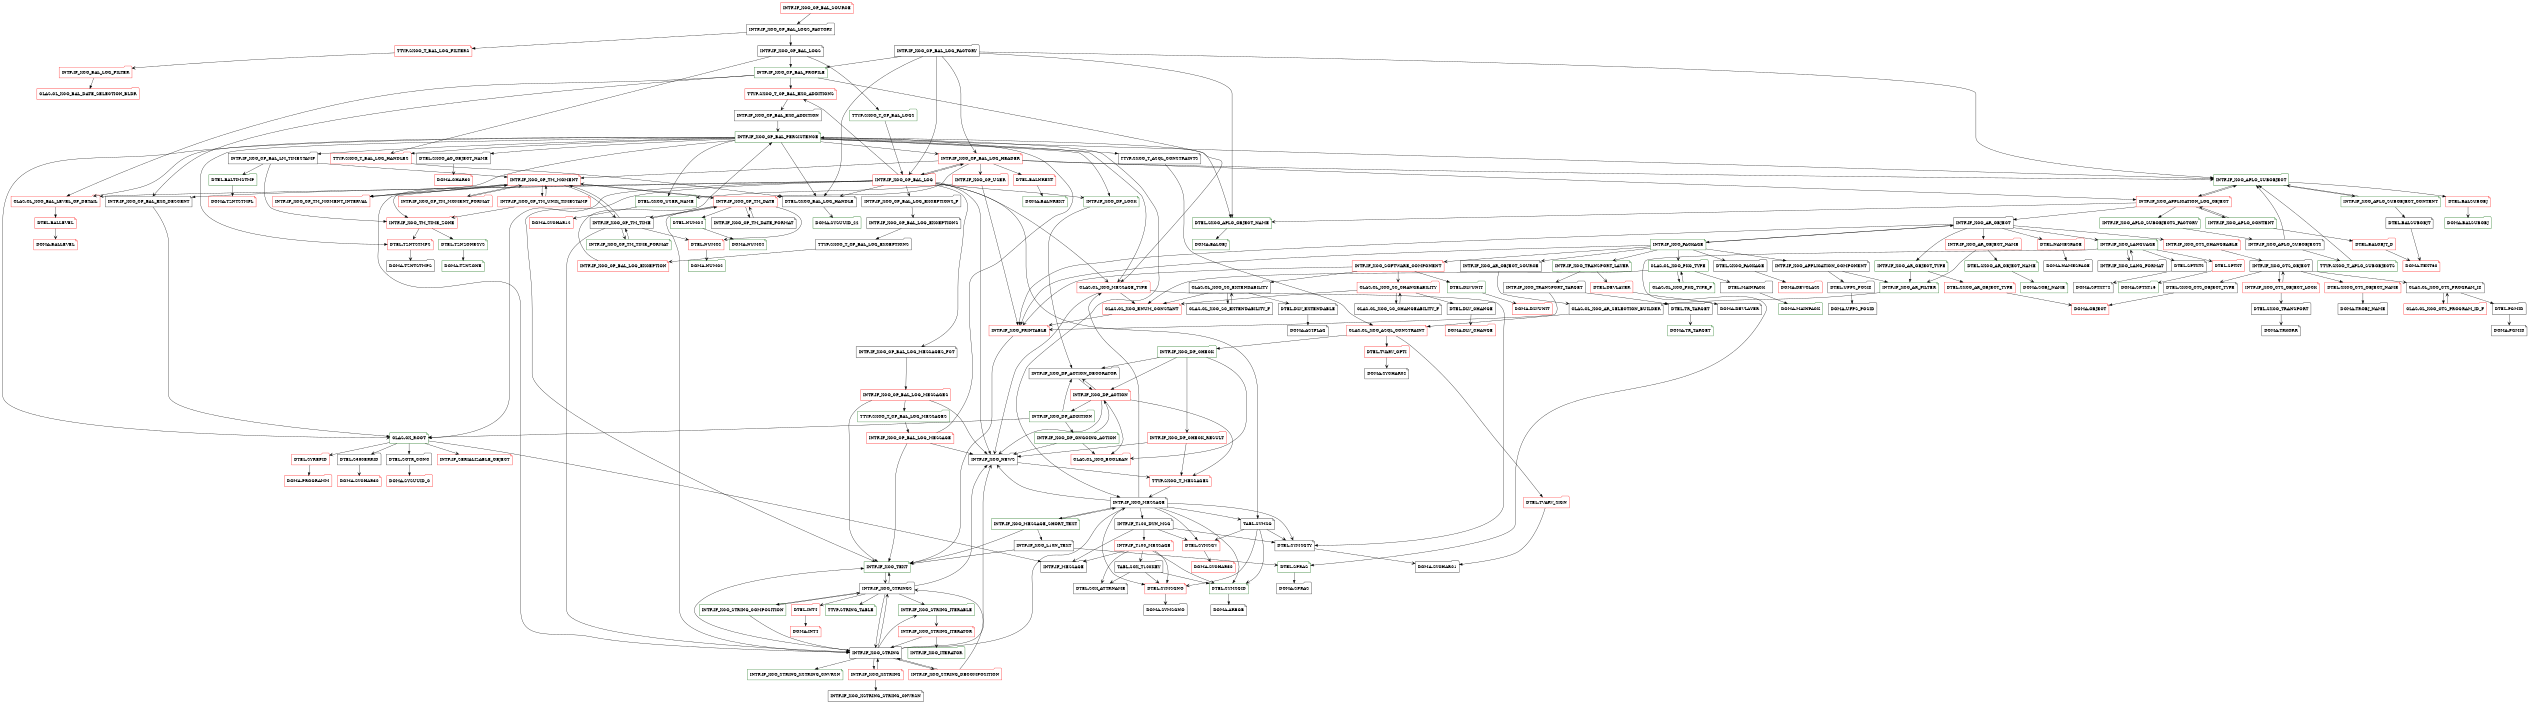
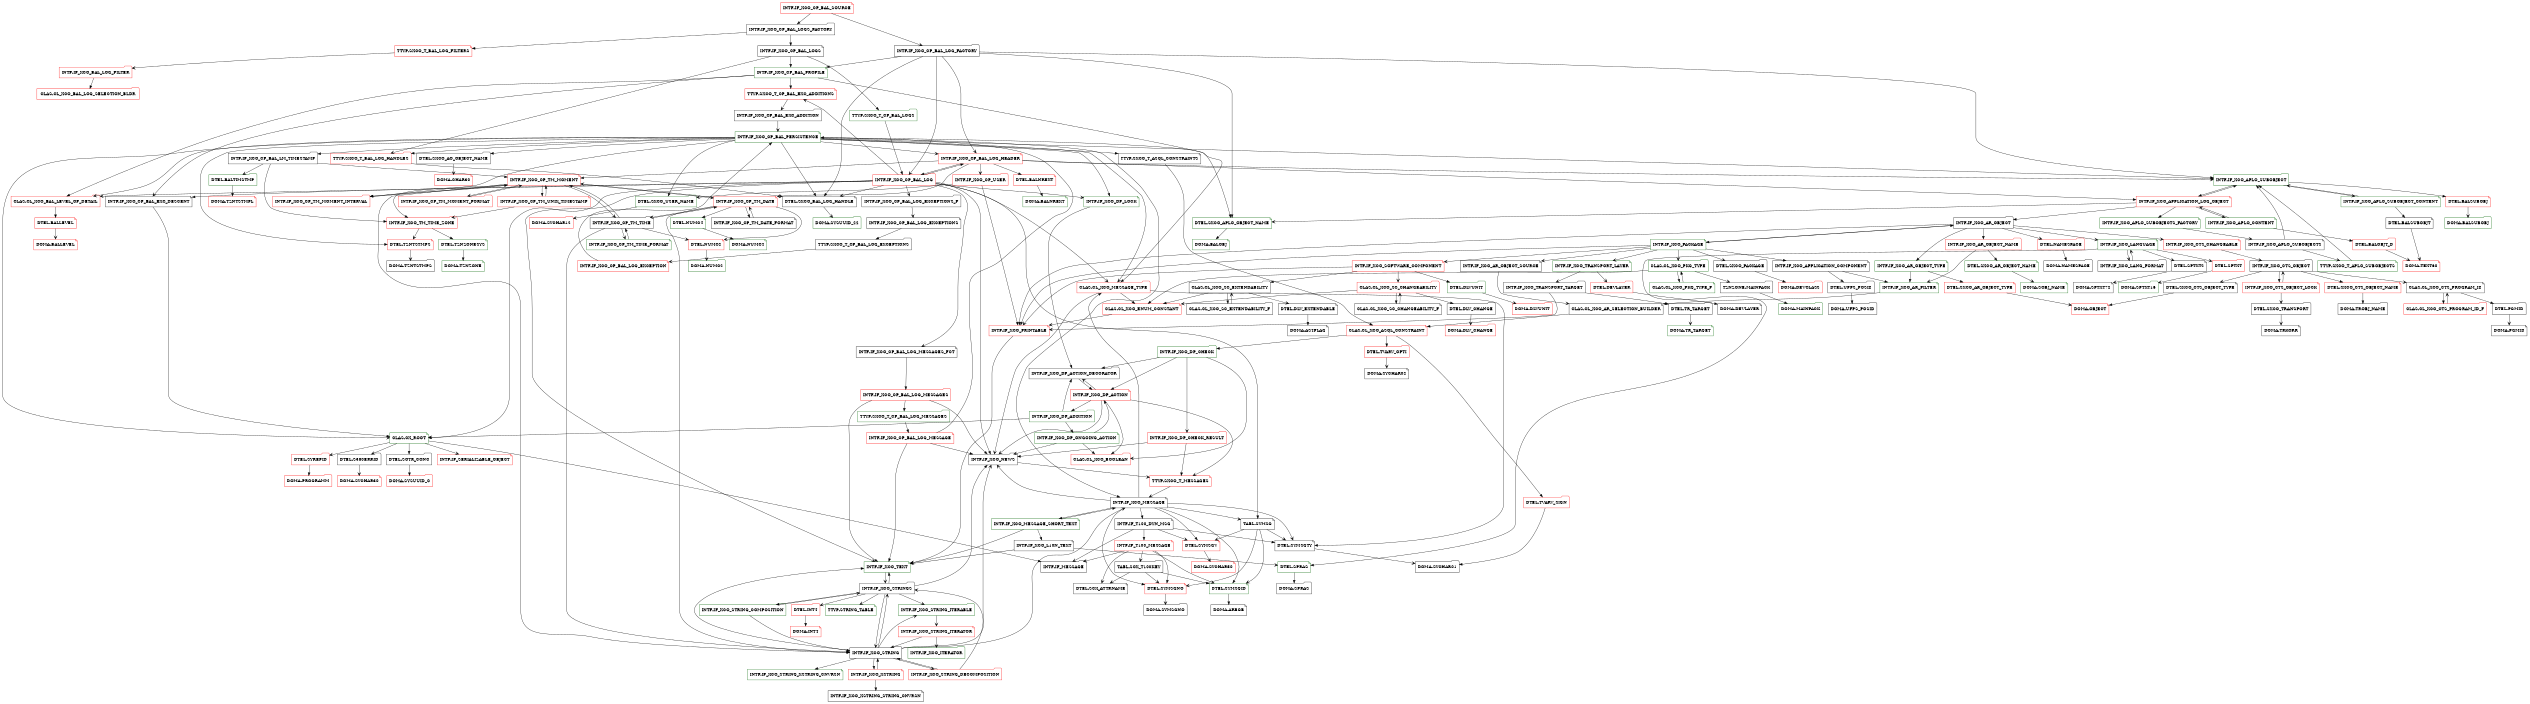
none -> (875, 29)
(88, 94) -> (88, 94)
(1747, 288) -> (1747, 288)
